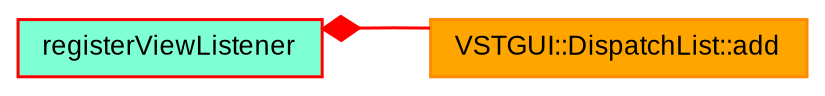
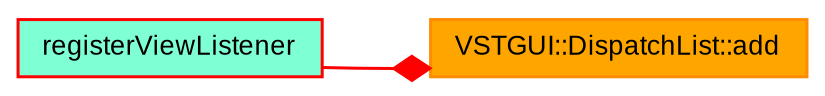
(395, 28) -> (358, 68)
